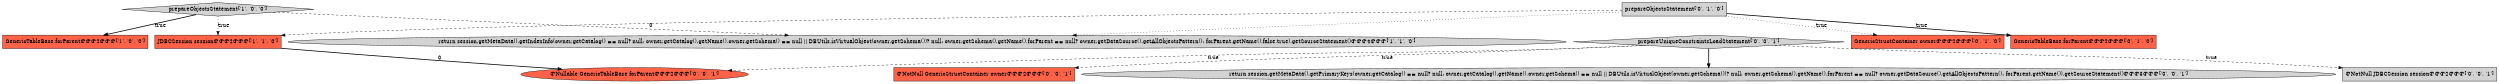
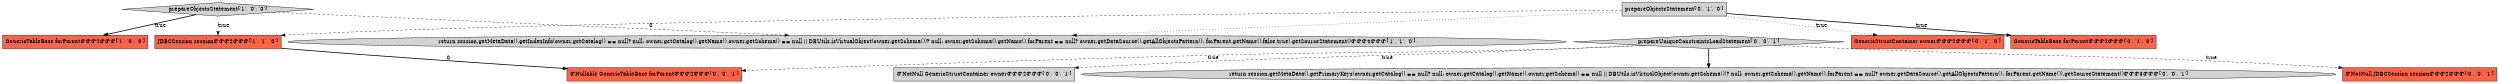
(635, 74) -> (654, 74)
(984, 74) -> (984, 74)
(2420, 74) -> (2420, 74)
